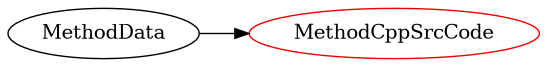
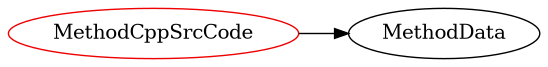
(217, 34) -> (317, 34)
